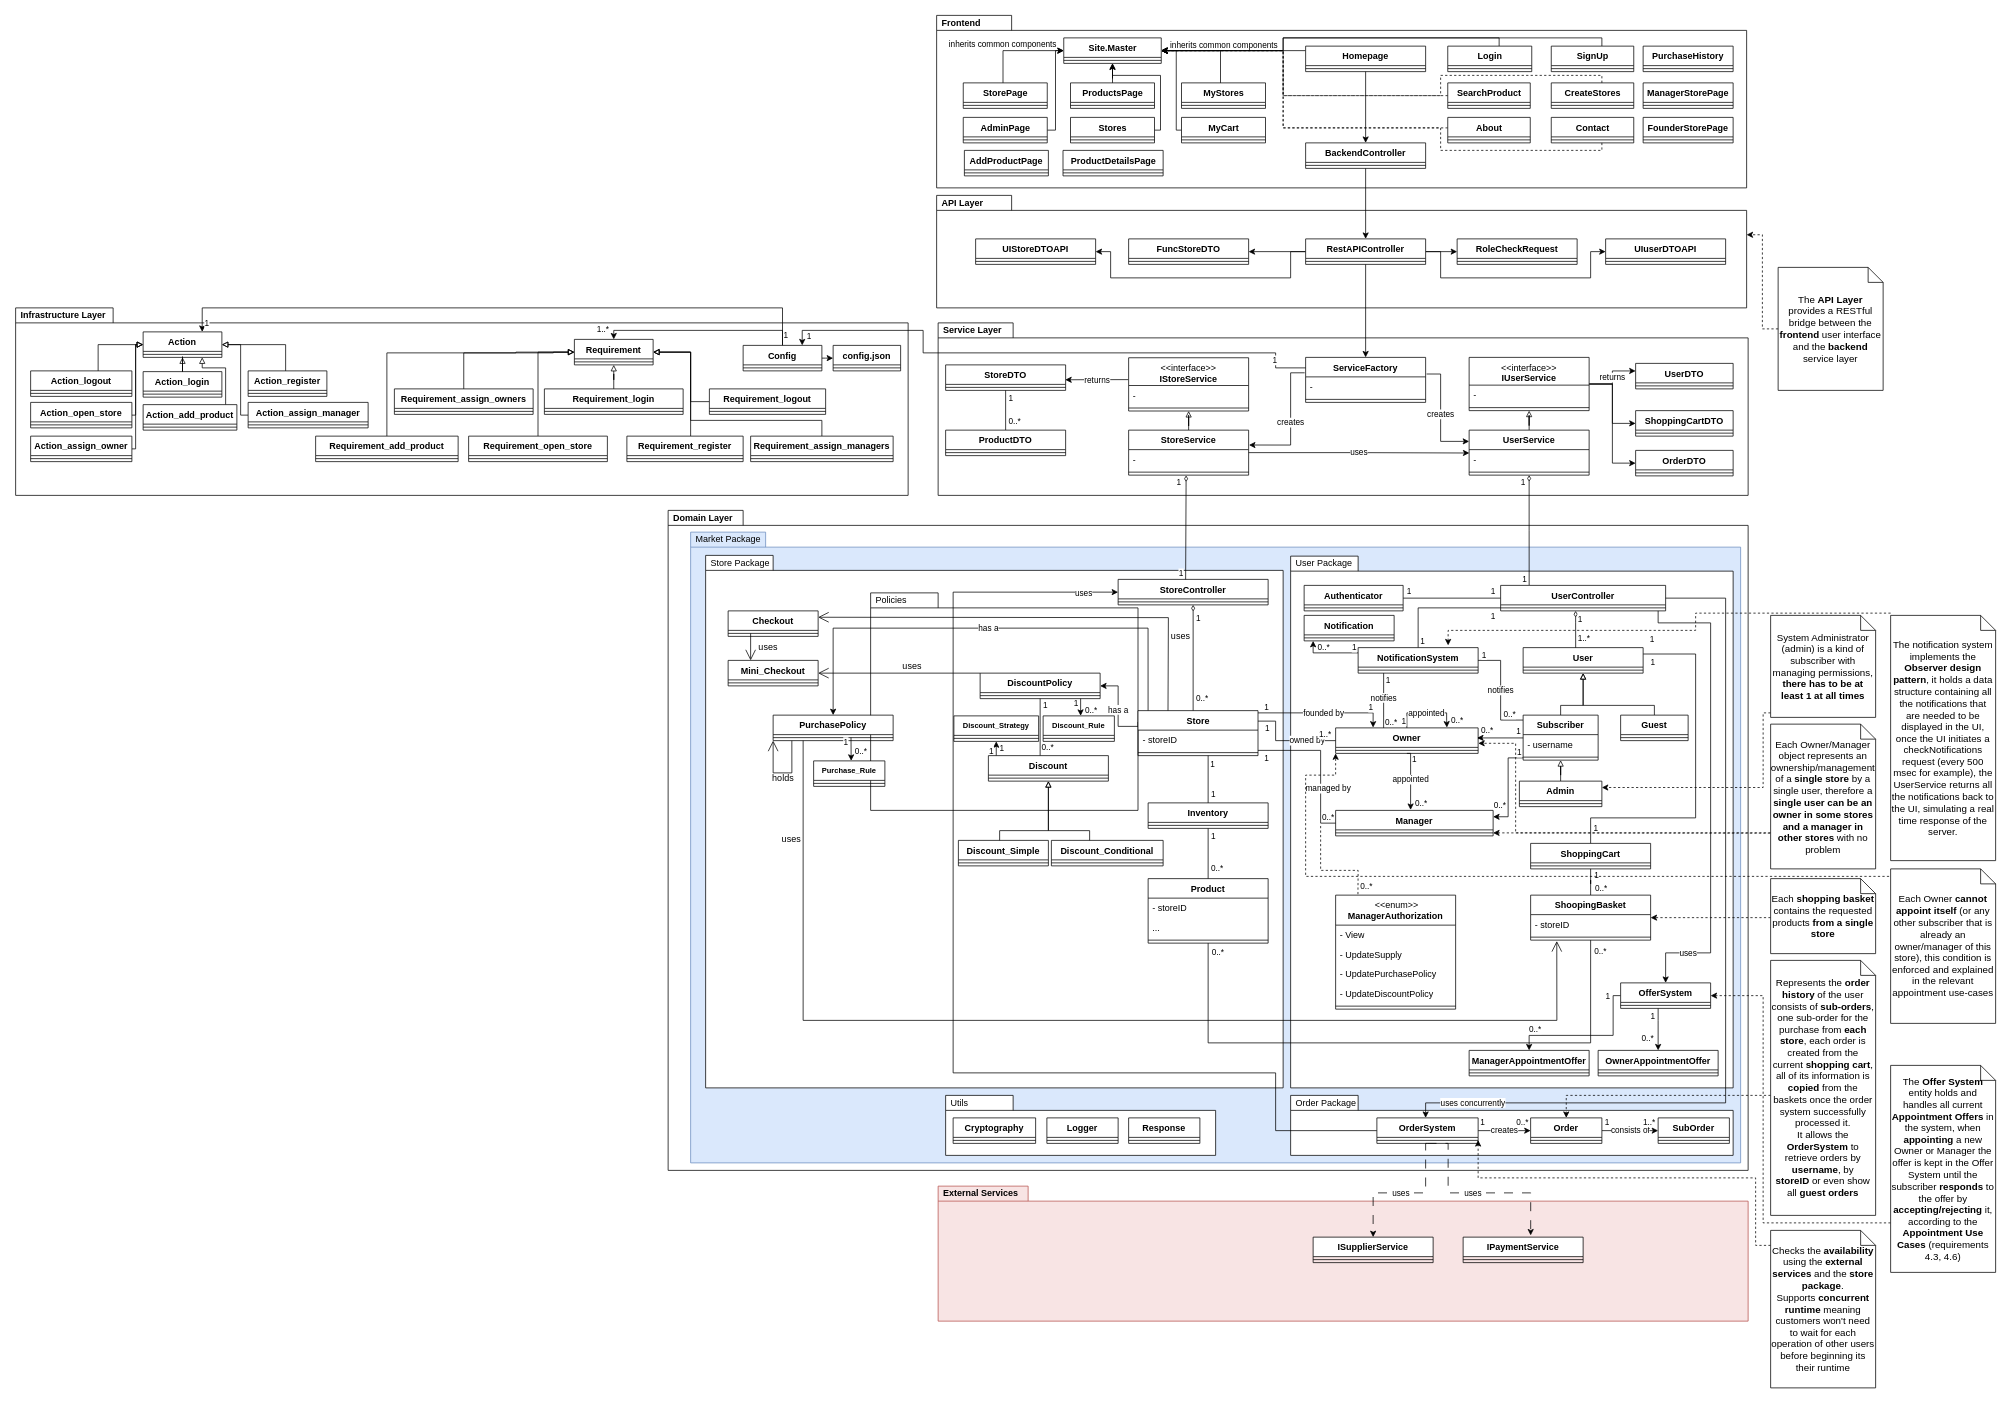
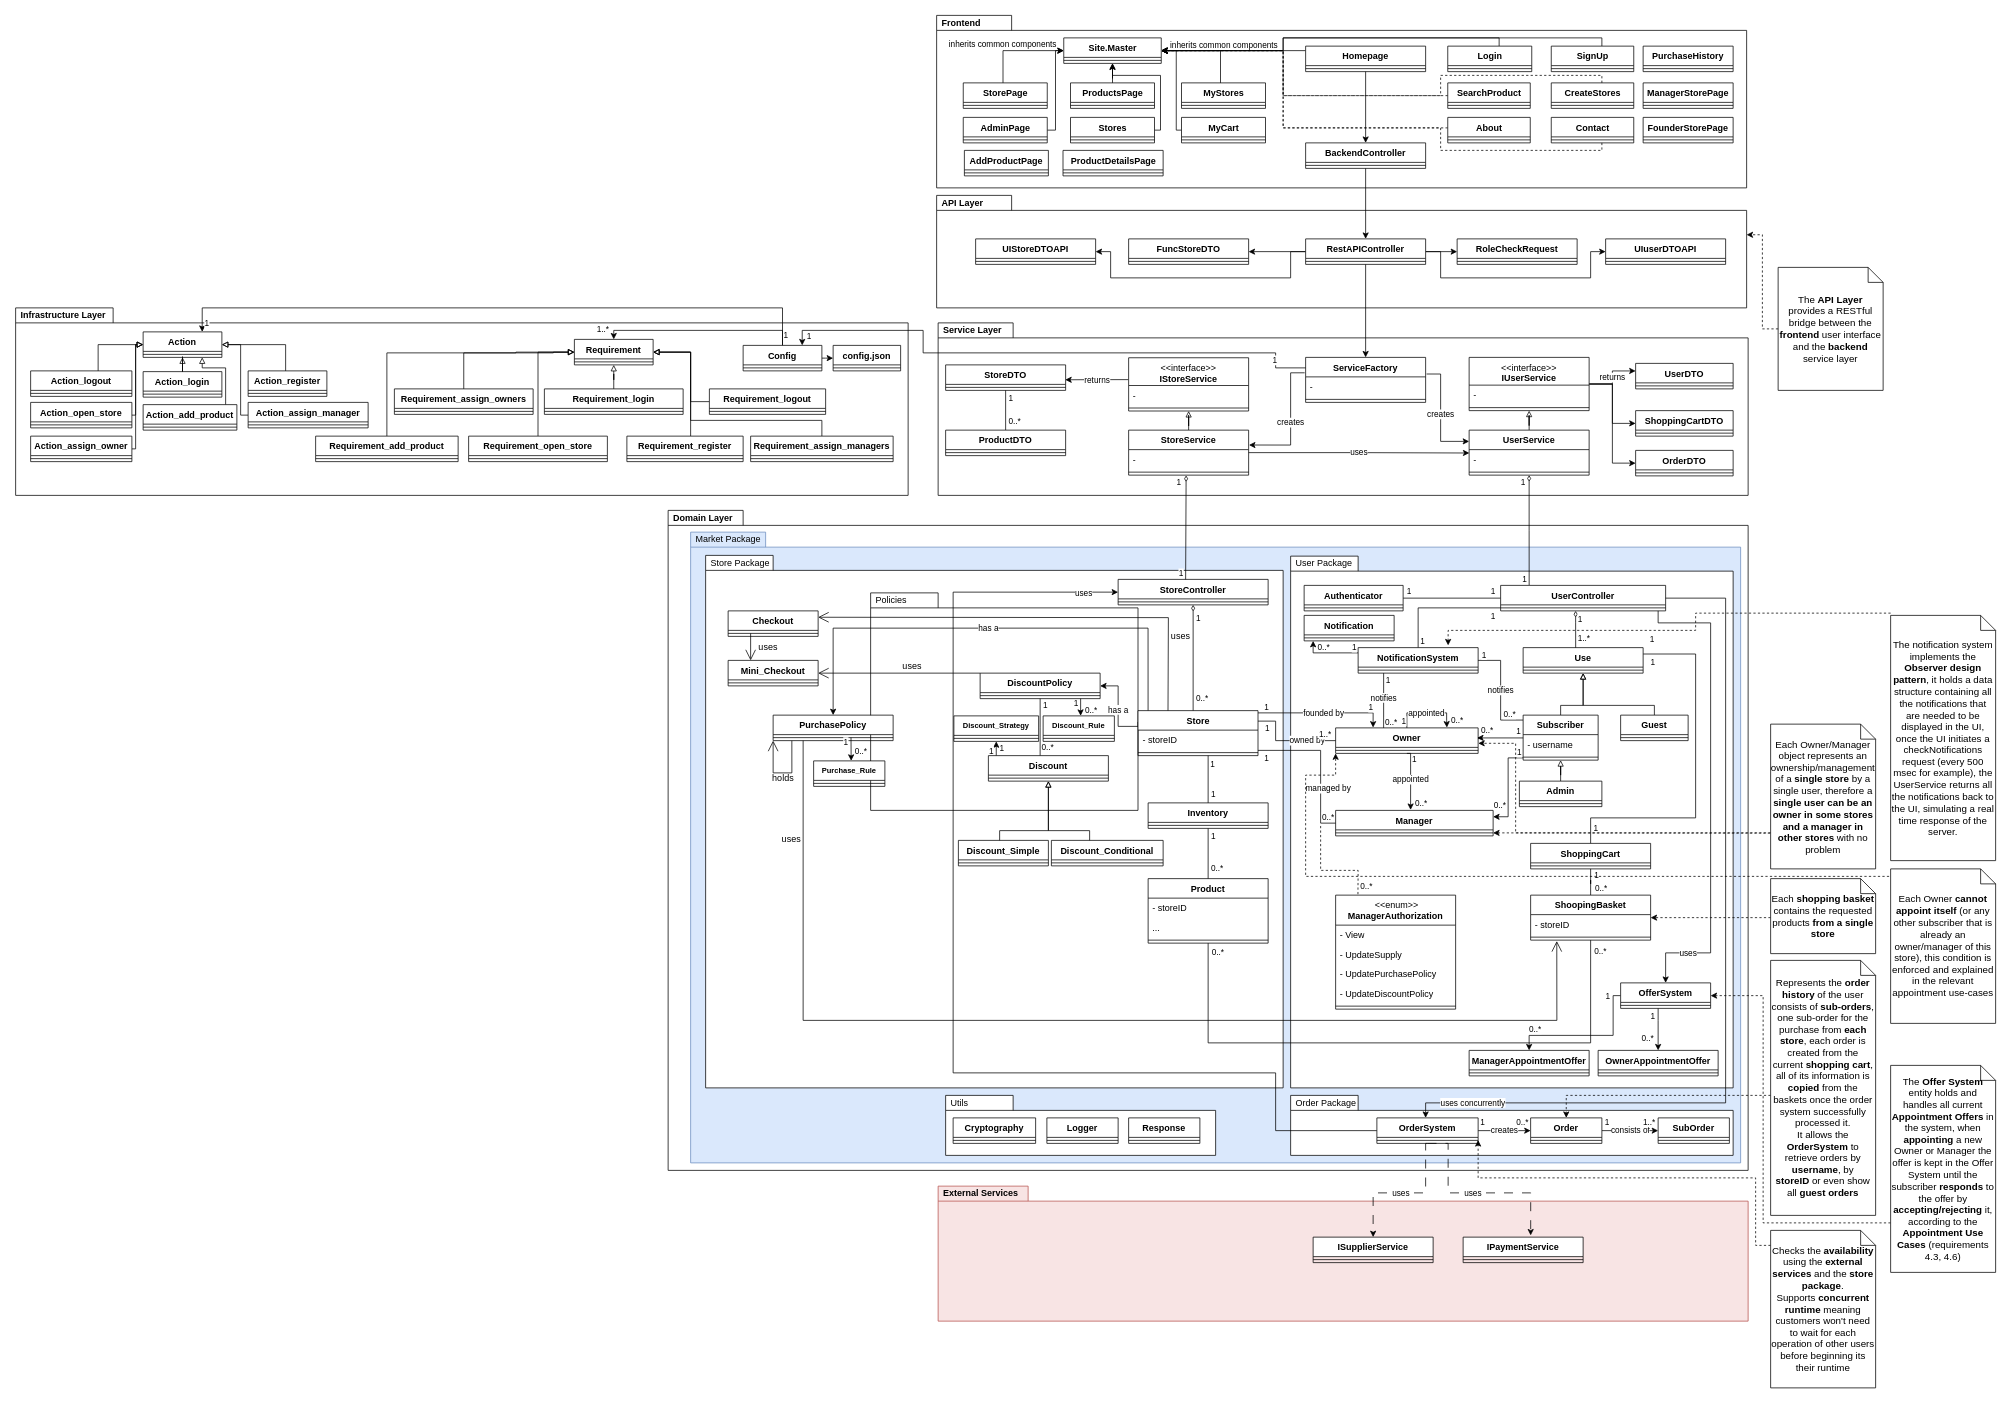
(1583, 658) -> (1583, 658)
(1823, 666) -> none
(1686, 788) -> none
